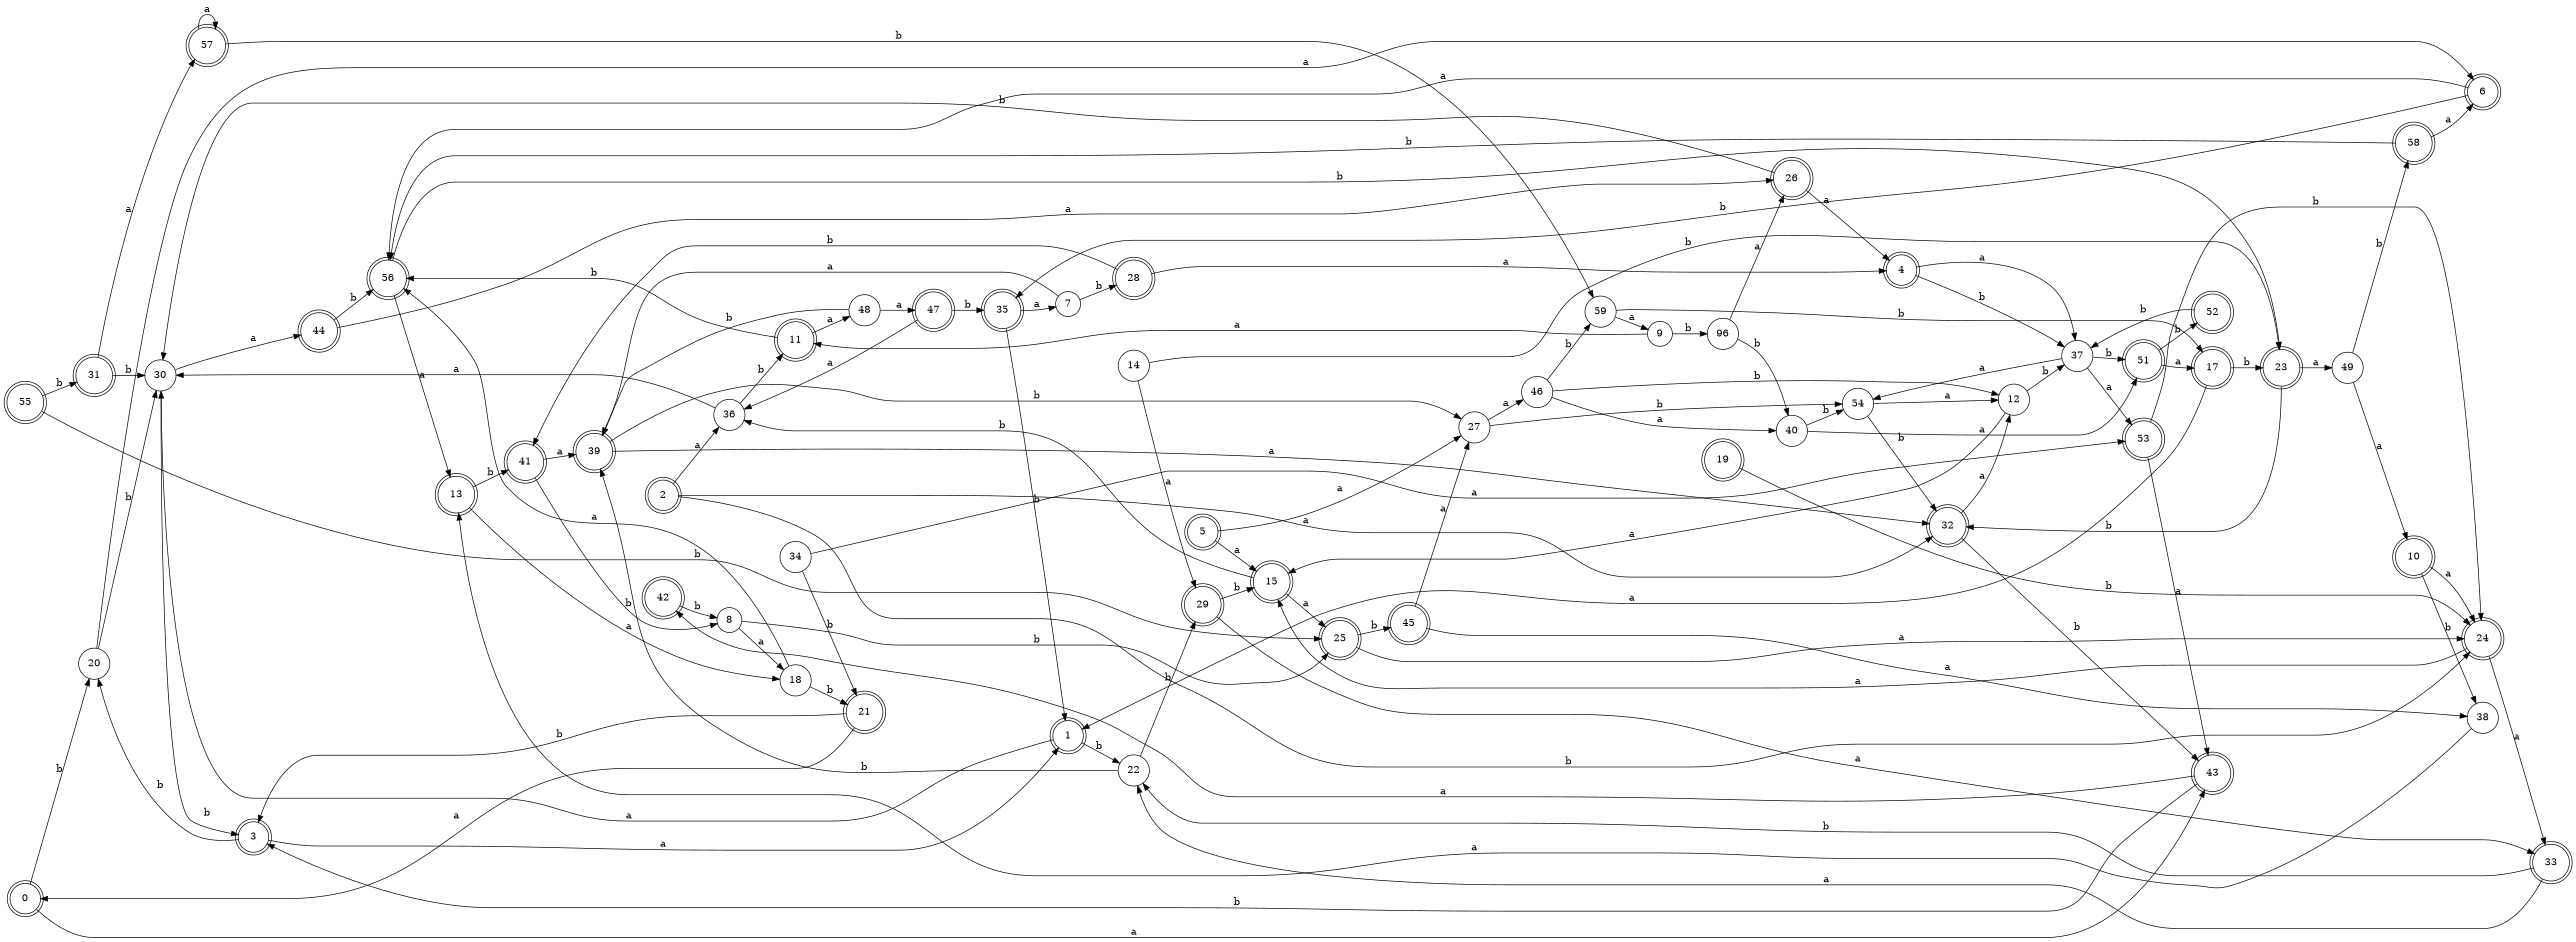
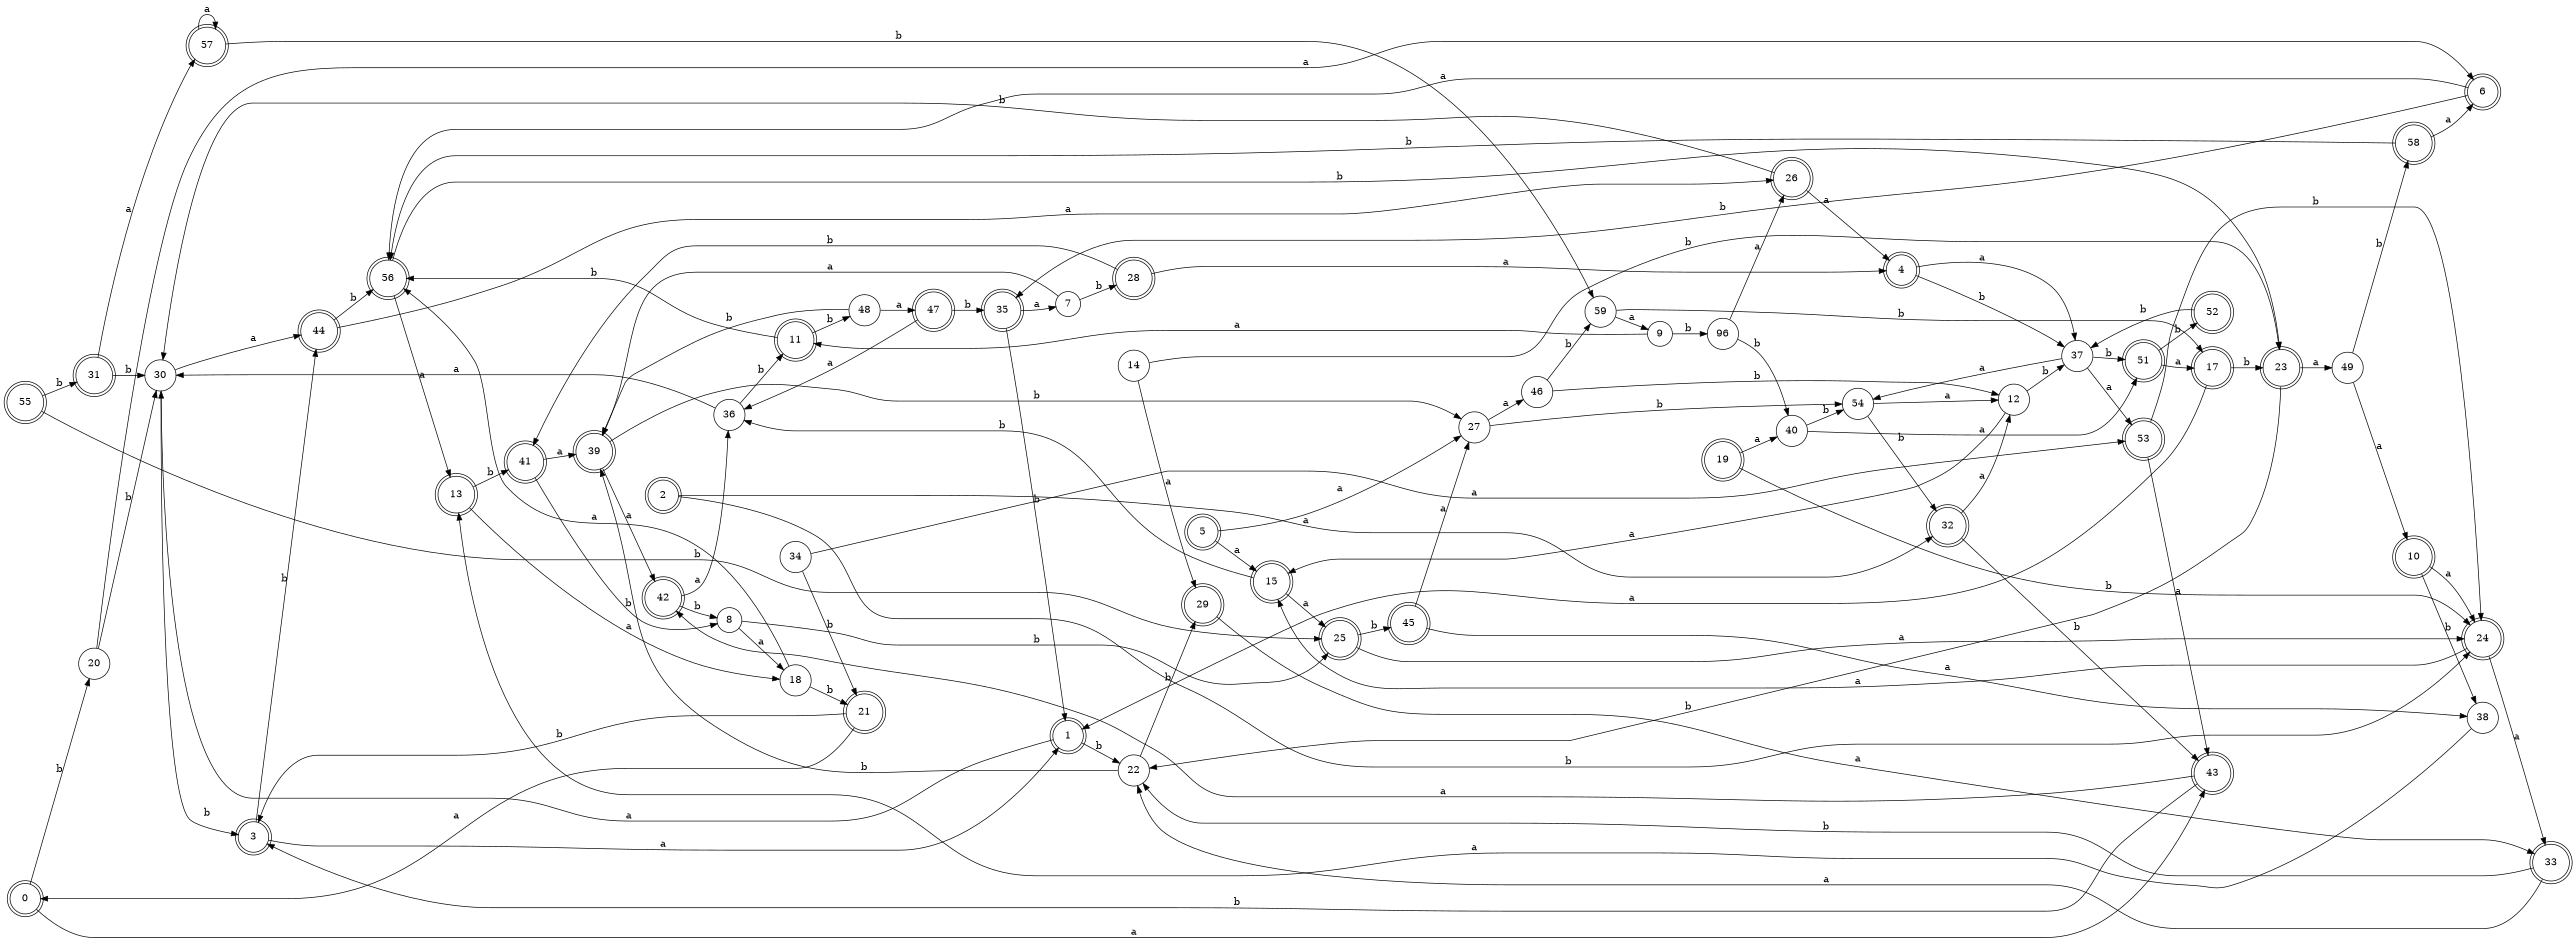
(830, 320) -> (830, 320)
(1659, 426) -> (1755, 446)
(1269, 457) -> (626, 519)
(694, 458) -> (720, 524)
(2181, 531) -> (1819, 681)
(1234, 595) -> none
(146, 789) -> (286, 589)
